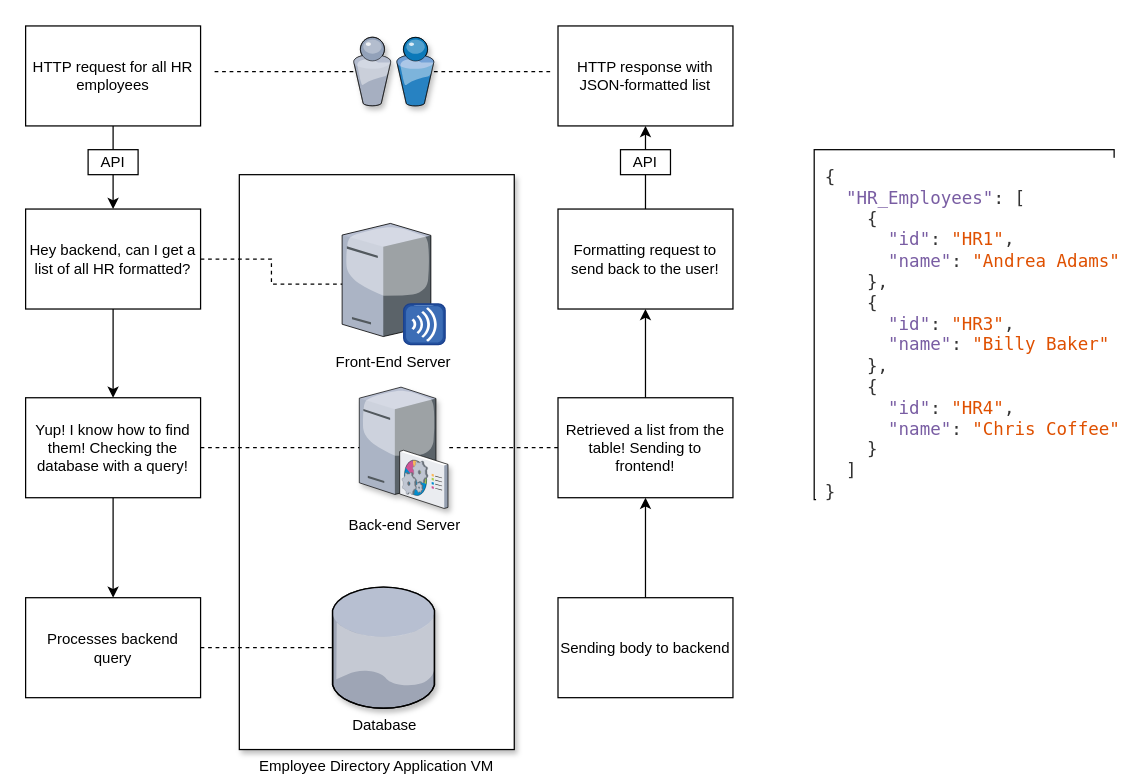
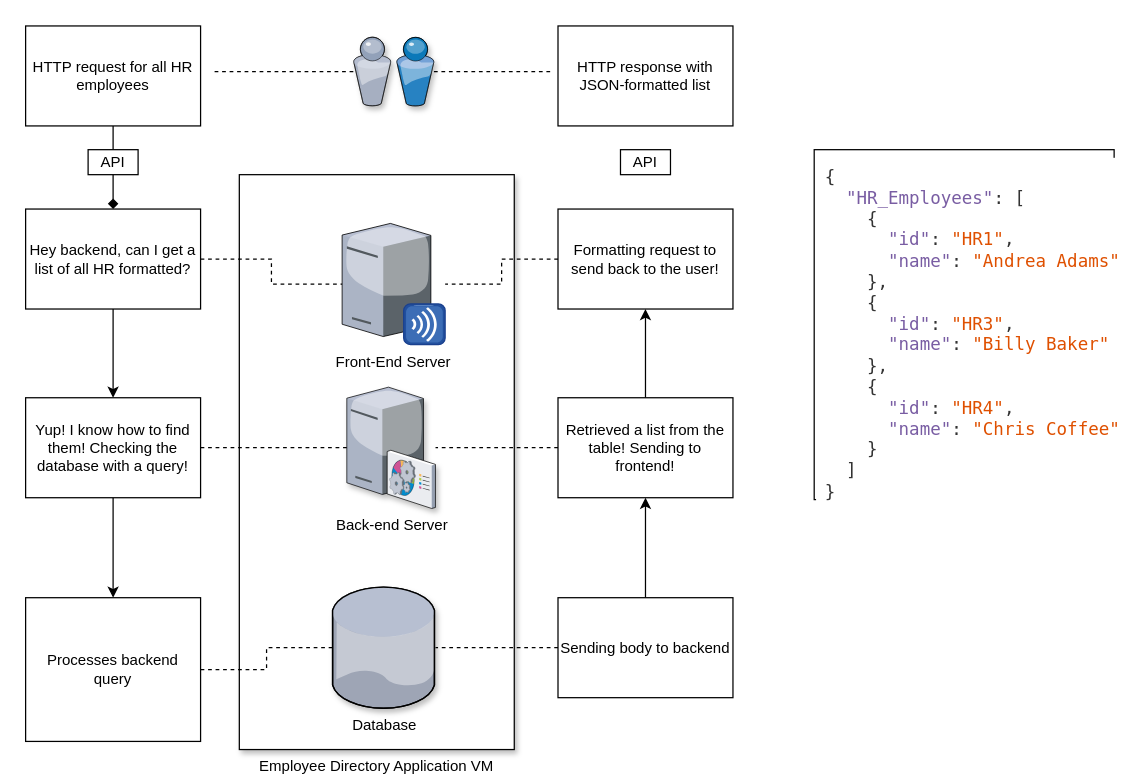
(646, 191) -> none
(113, 199) -> (113, 198)
none -> (502, 271)
(404, 448) -> (391, 448)
(113, 648) -> (113, 669)
none -> (498, 648)
